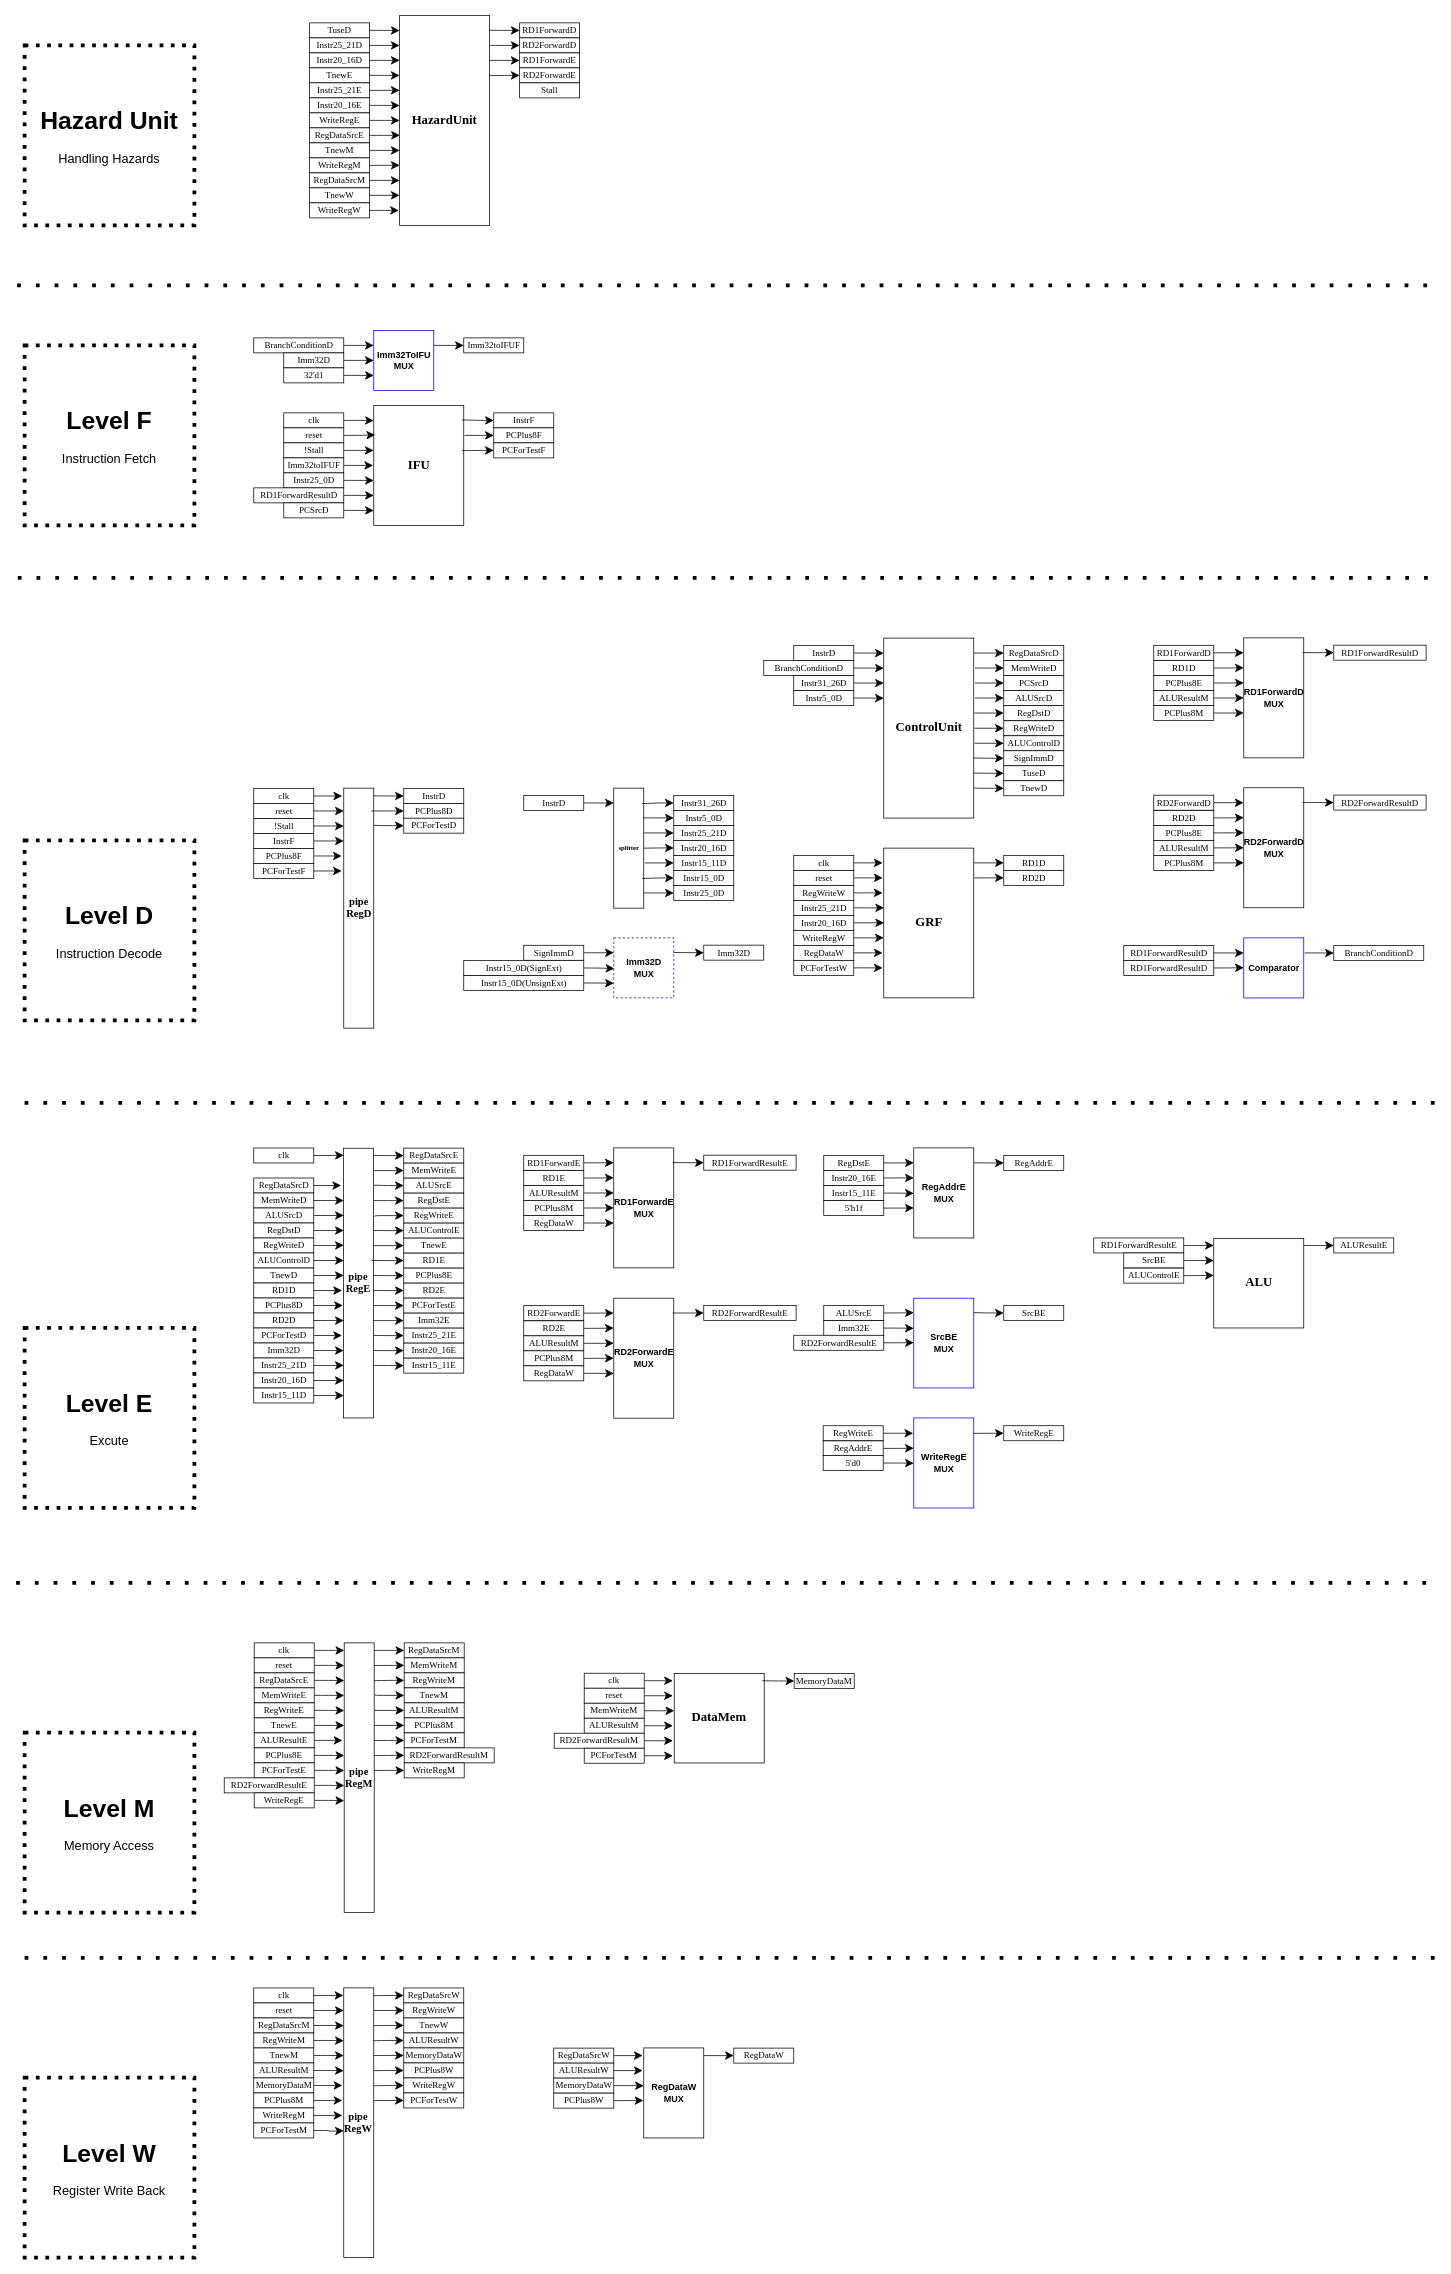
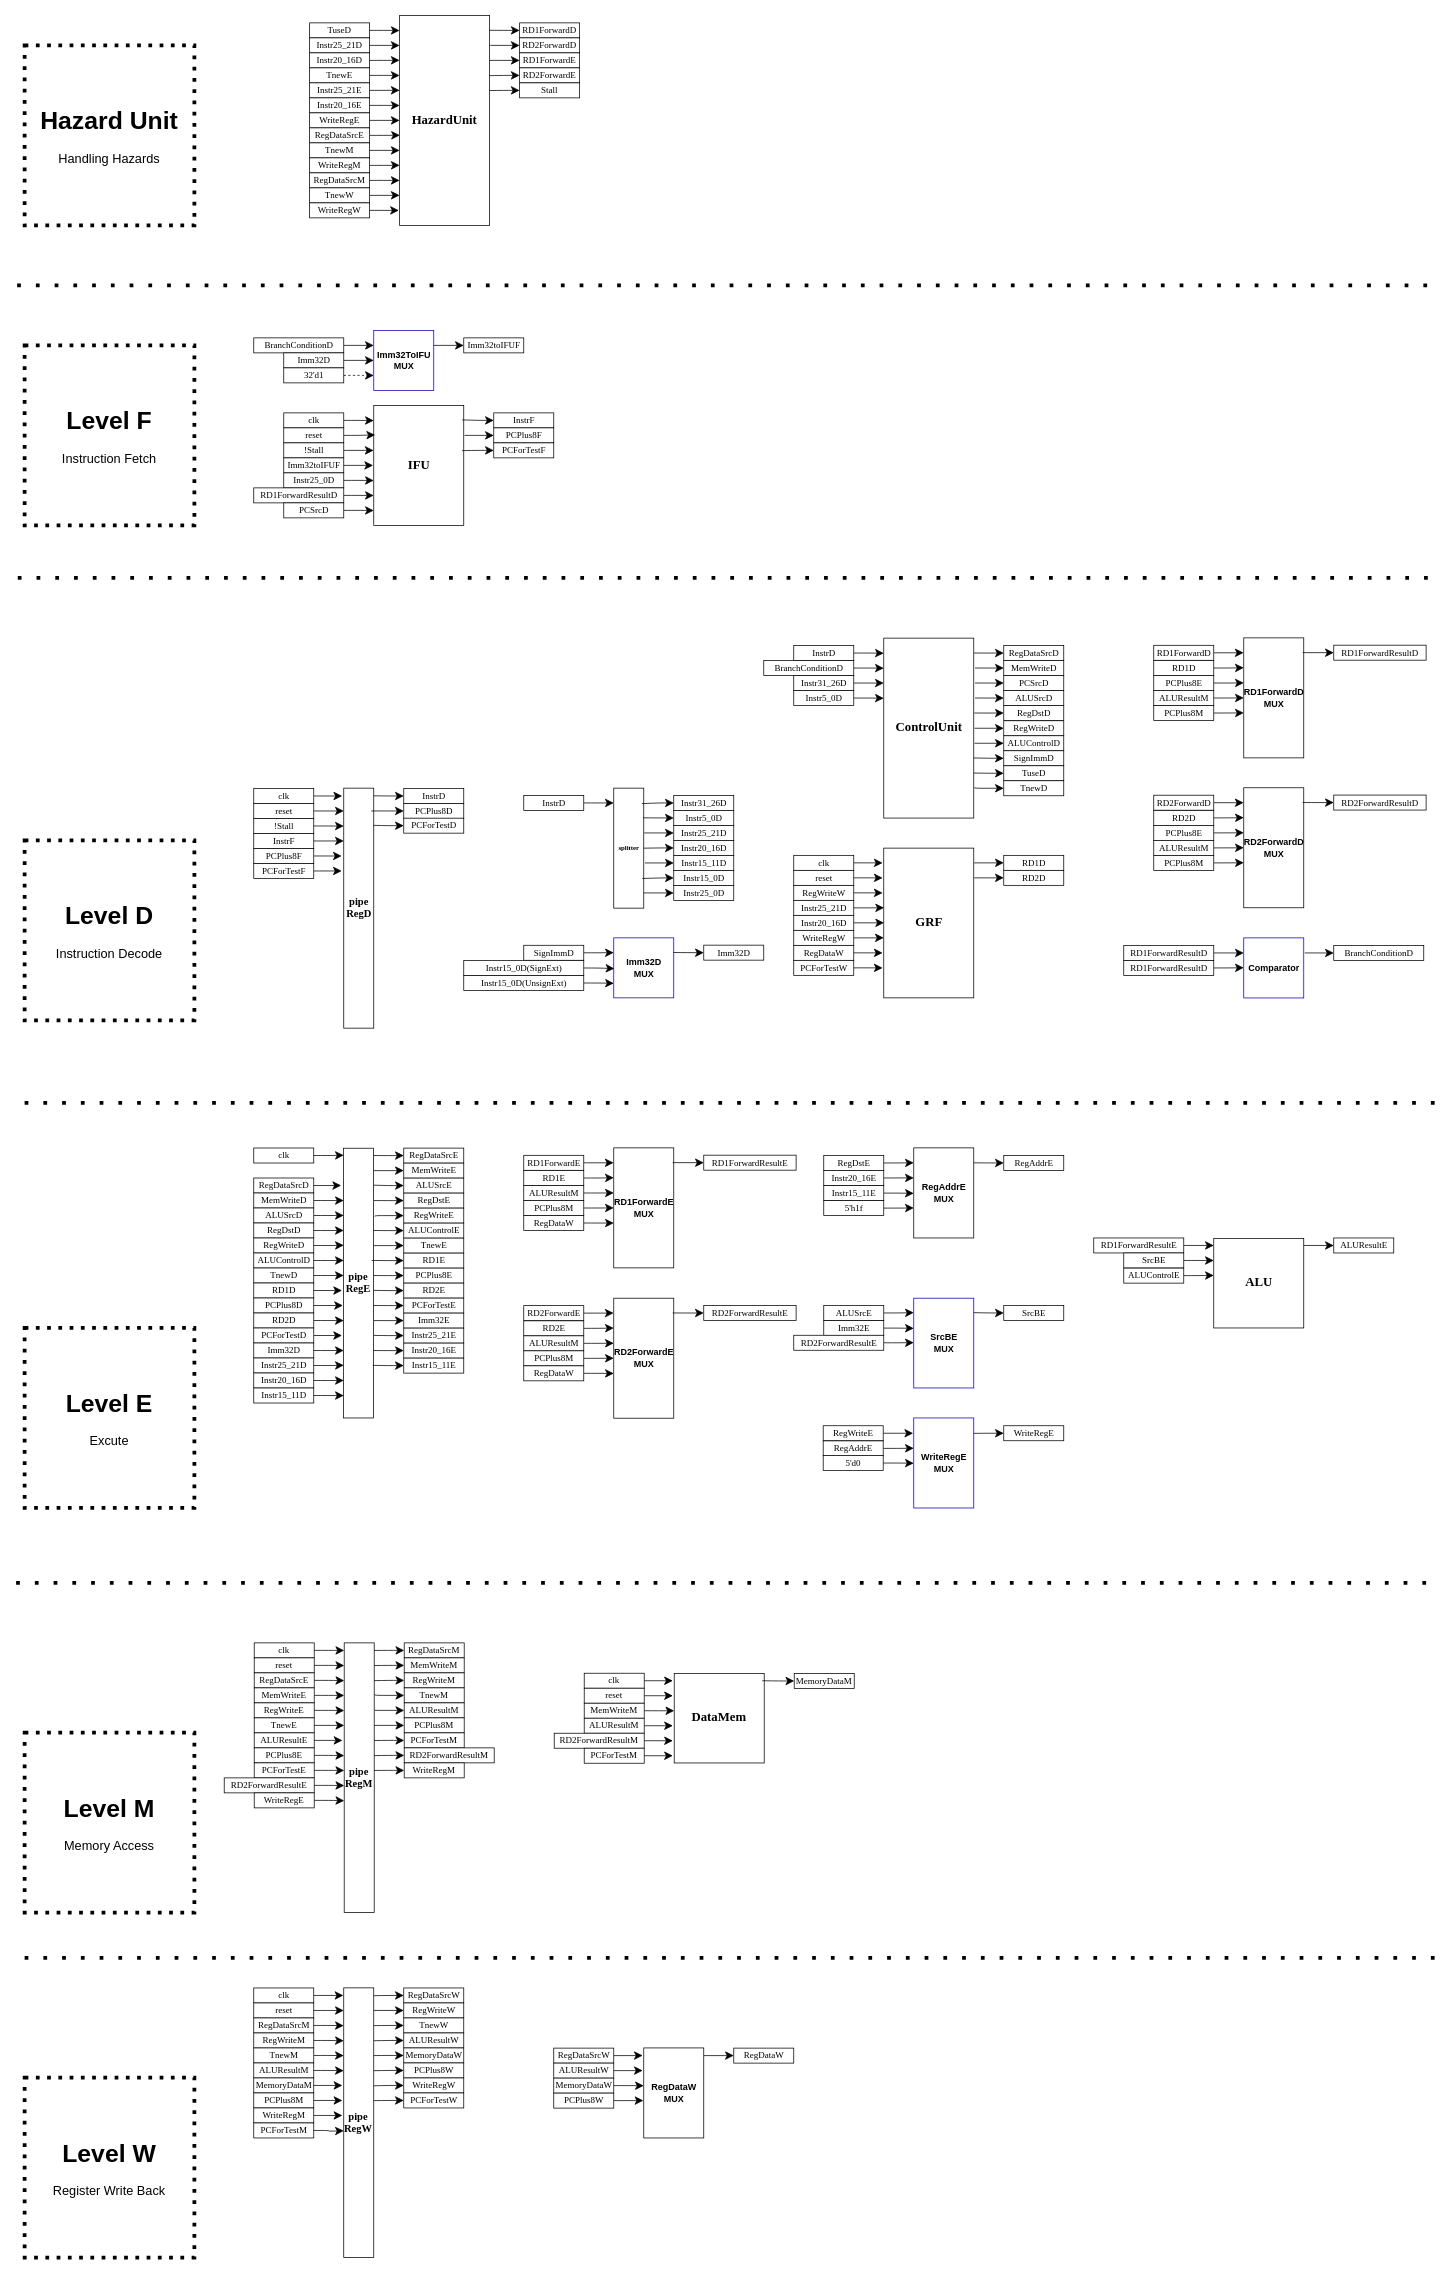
none -> (502, 90)
(355, 375) -> (355, 375)
(644, 968) -> (644, 968)
